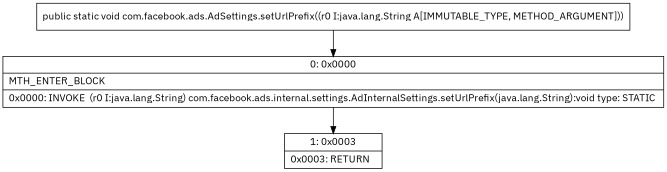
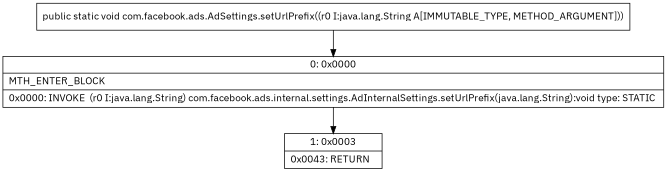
(333, 159) -> (333, 159)
